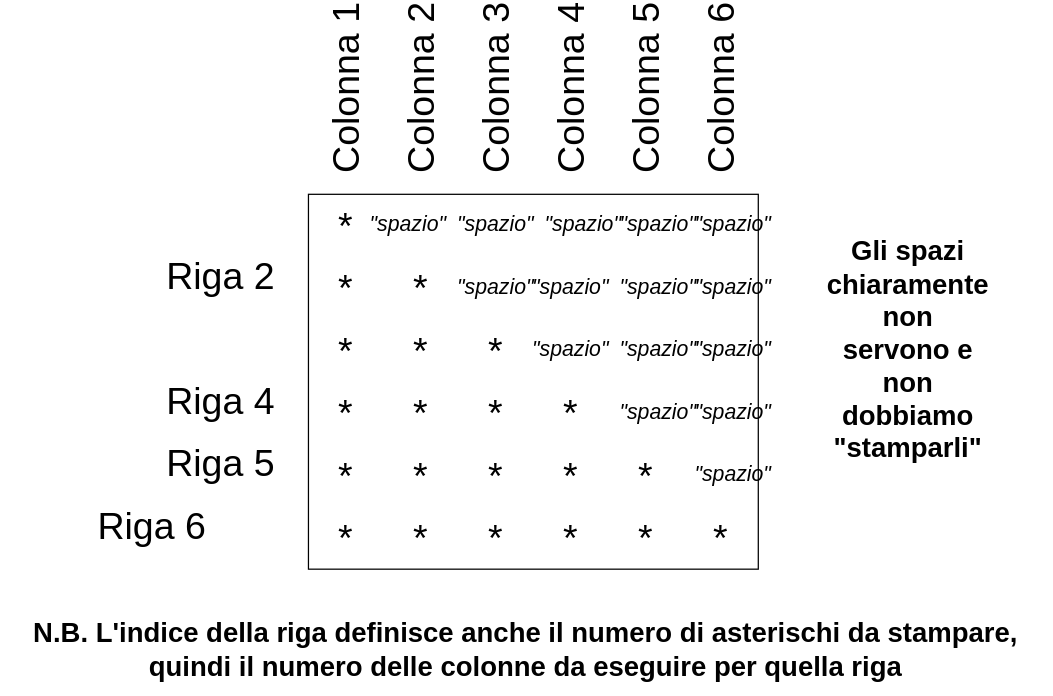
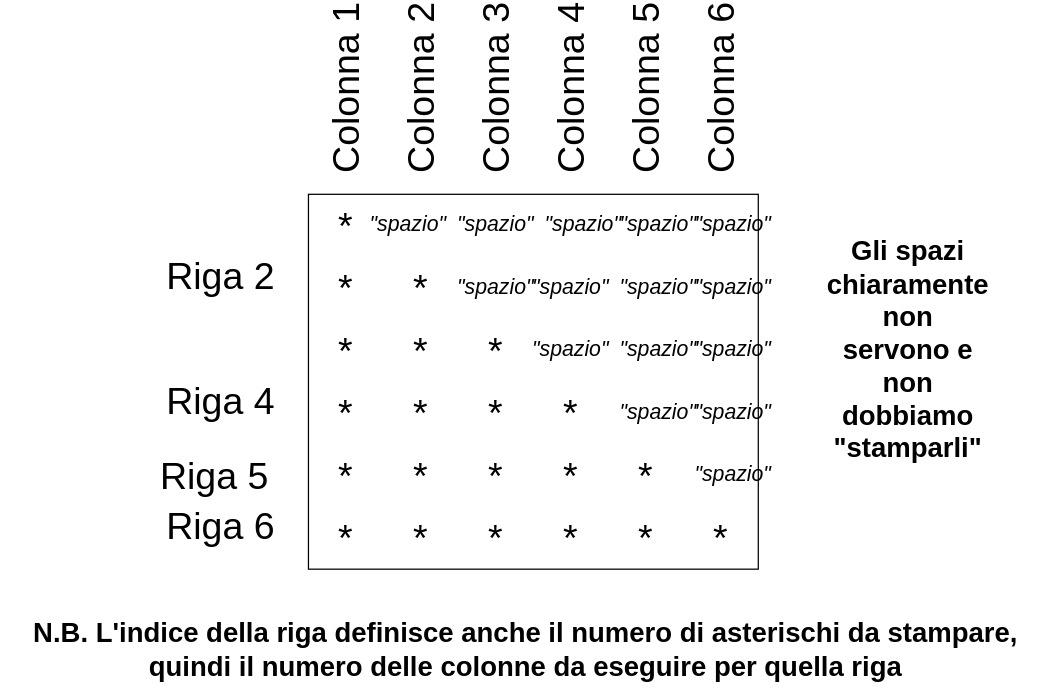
(221, 463) -> (214, 476)
(152, 526) -> (221, 526)
